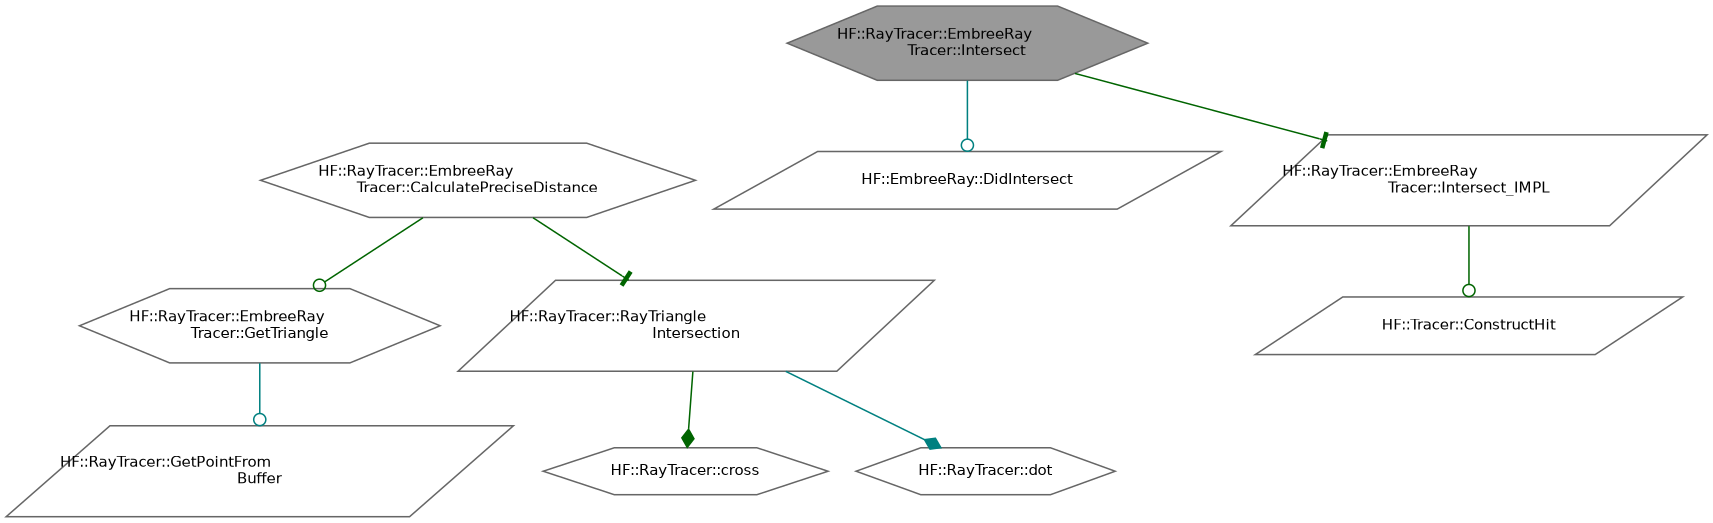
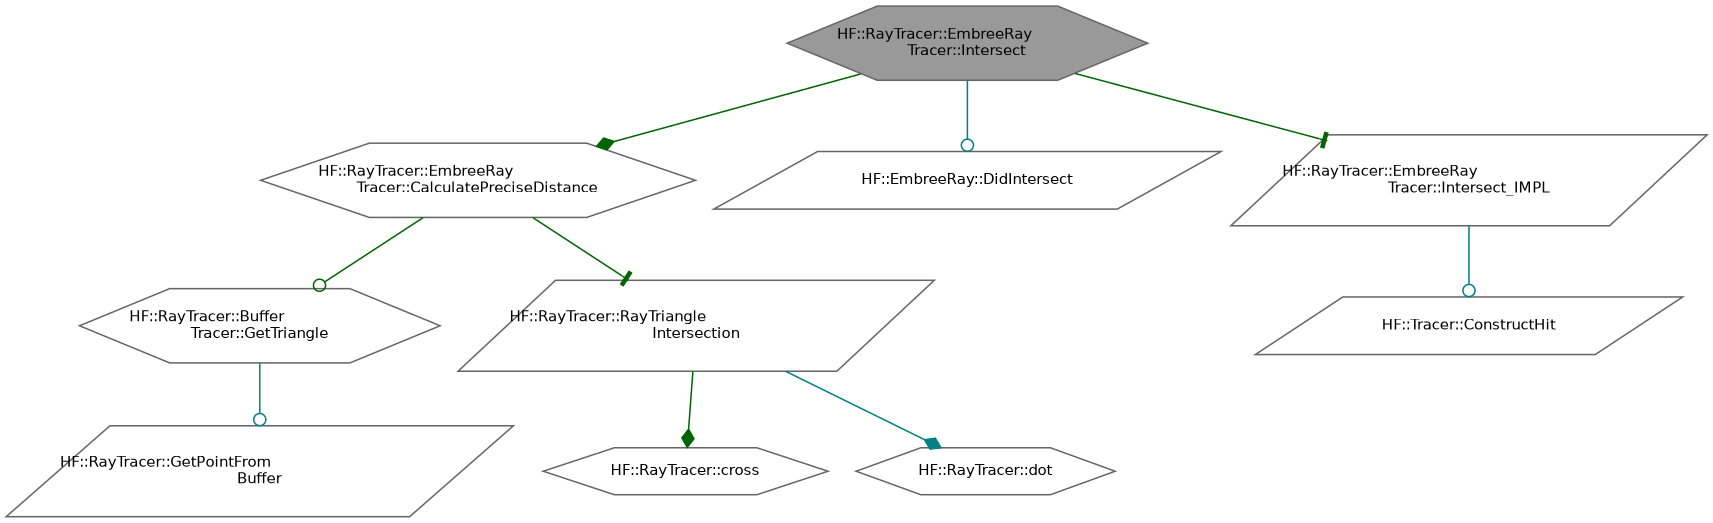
none -> (738, 108)
(1469, 255) -> (1469, 255)
(260, 326) -> (260, 326)
